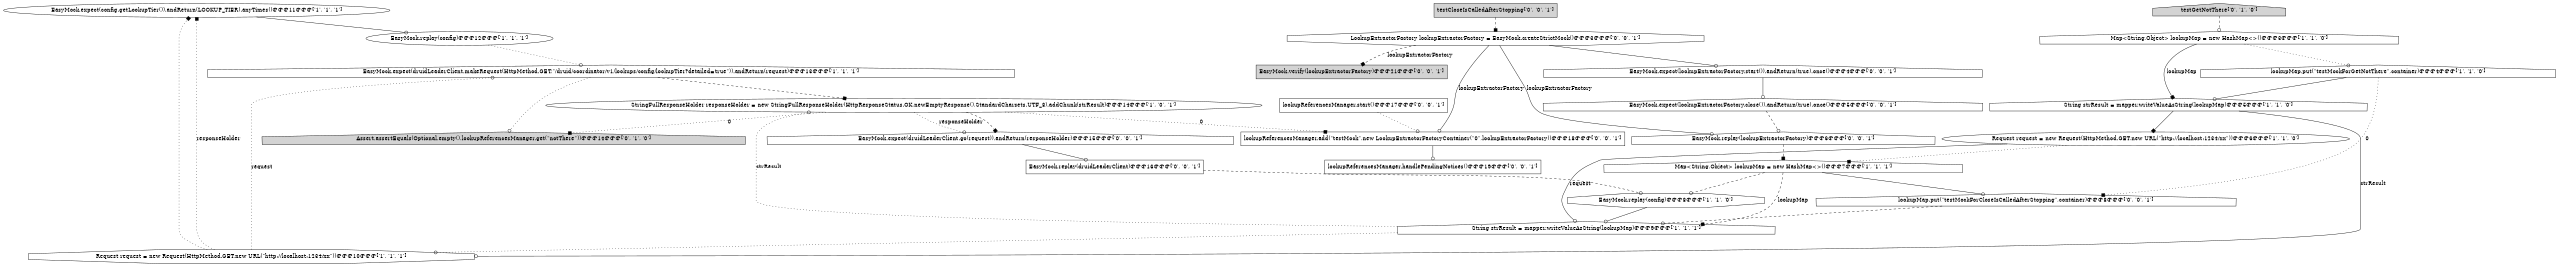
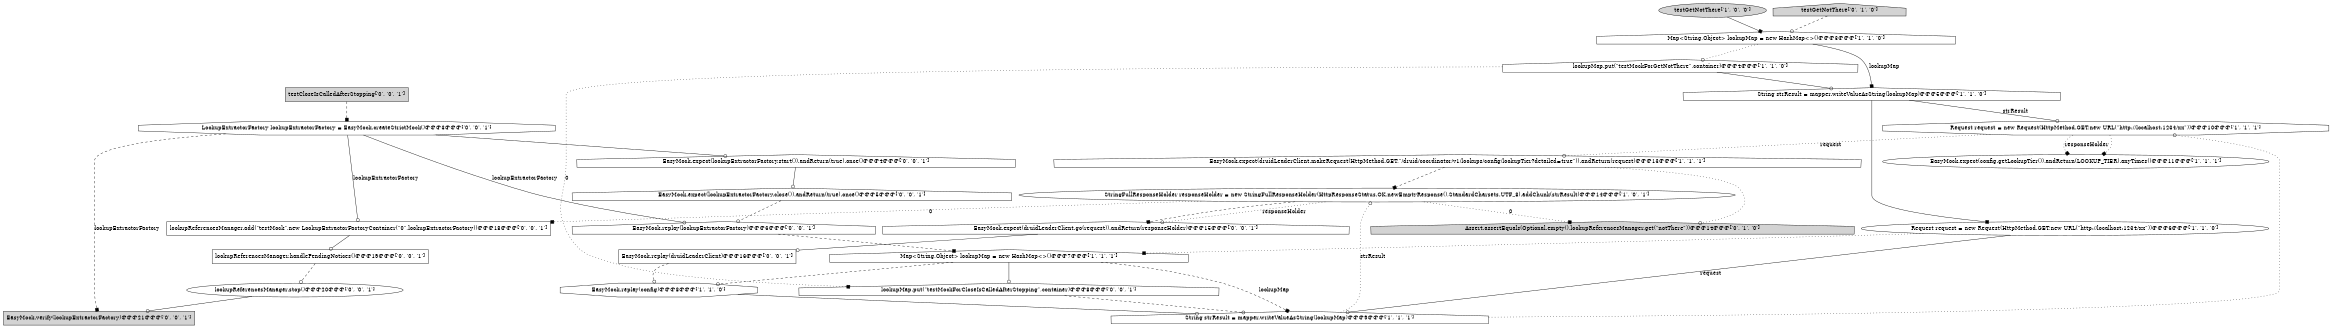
none -> (1713, 10)
(460, 38) -> none
(1364, 105) -> none
none -> (295, 290)
